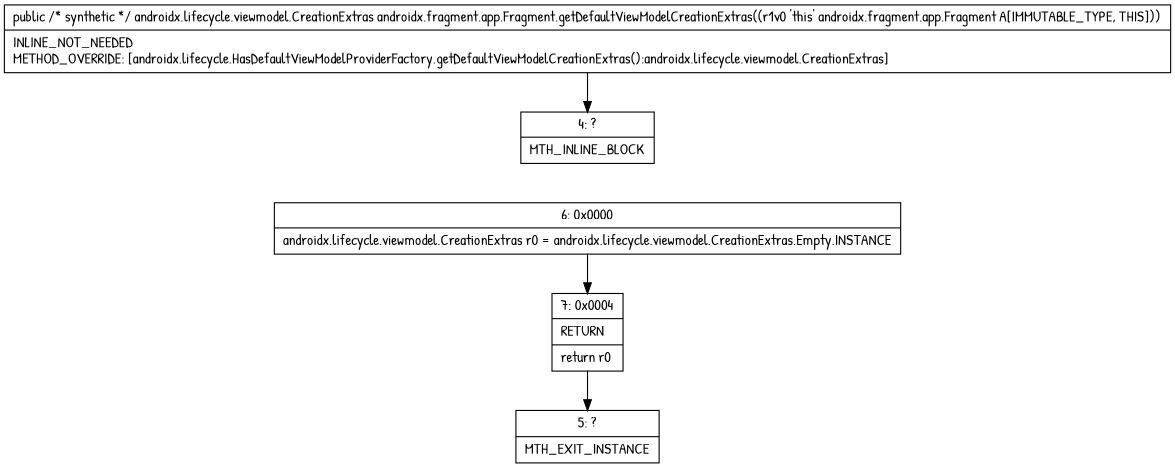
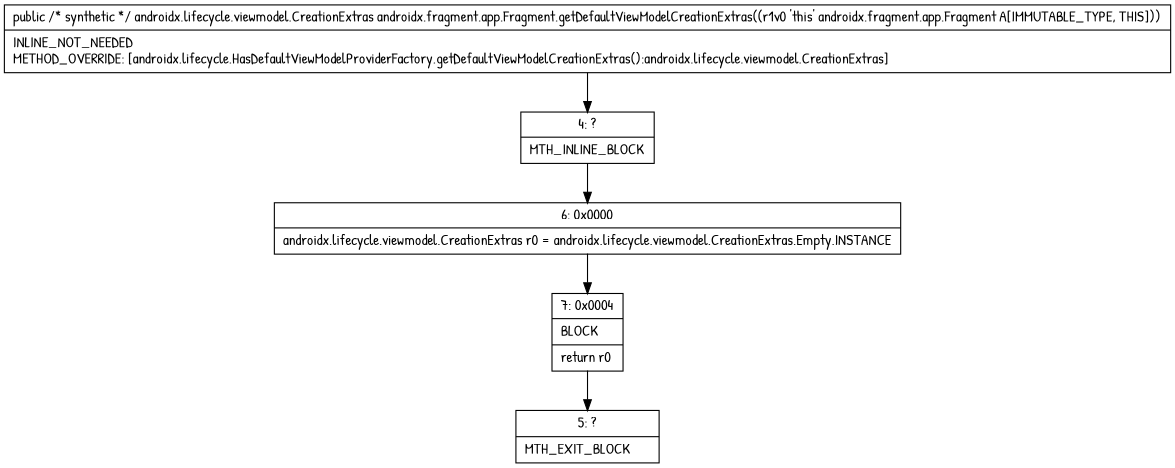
none -> (588, 178)
(583, 331) -> (580, 331)
(588, 449) -> (578, 449)
